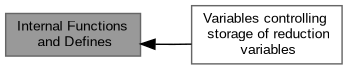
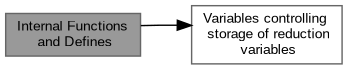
(173, 44) -> (159, 25)
